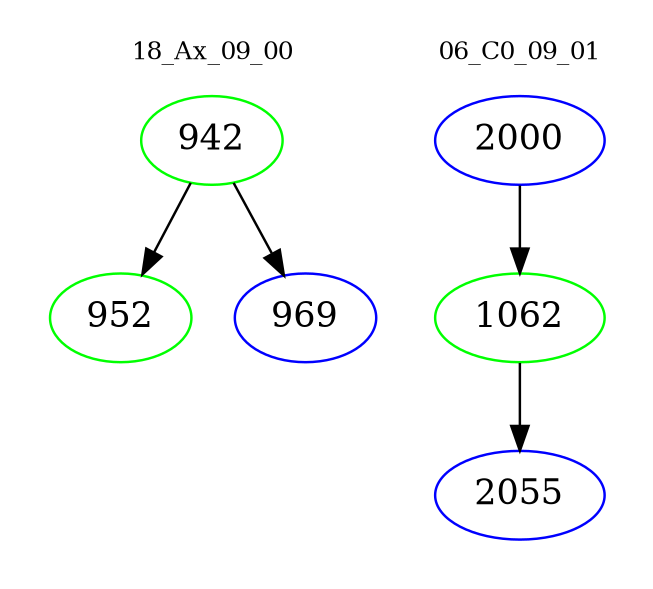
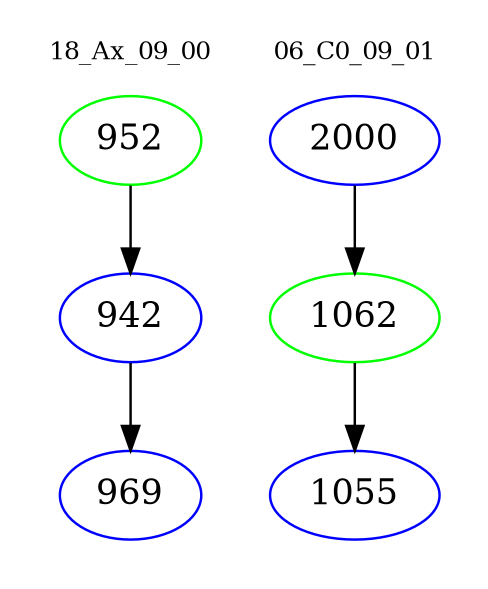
(212, 140) -> (131, 318)
(172, 218) -> (131, 217)
(520, 495) -> (355, 495)
